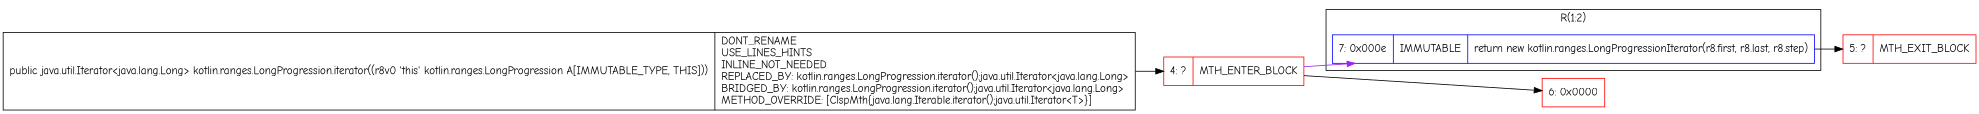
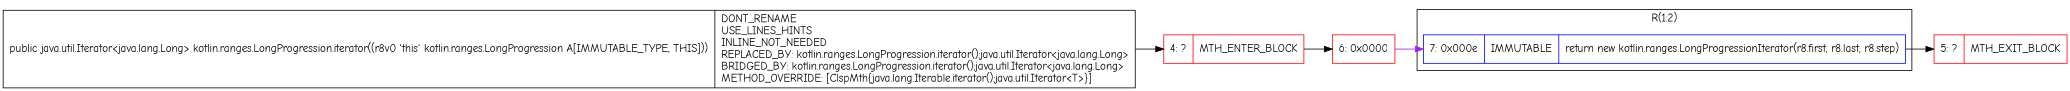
(1321, 66) -> (1405, 49)
